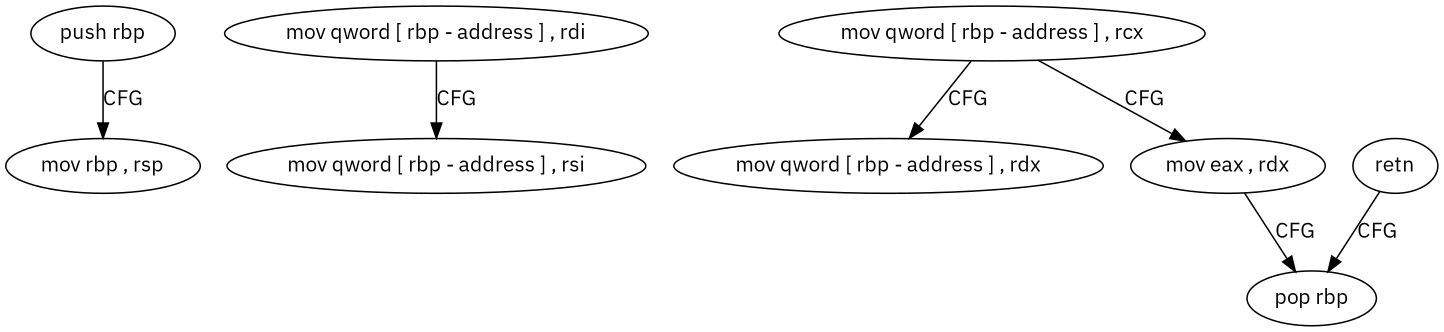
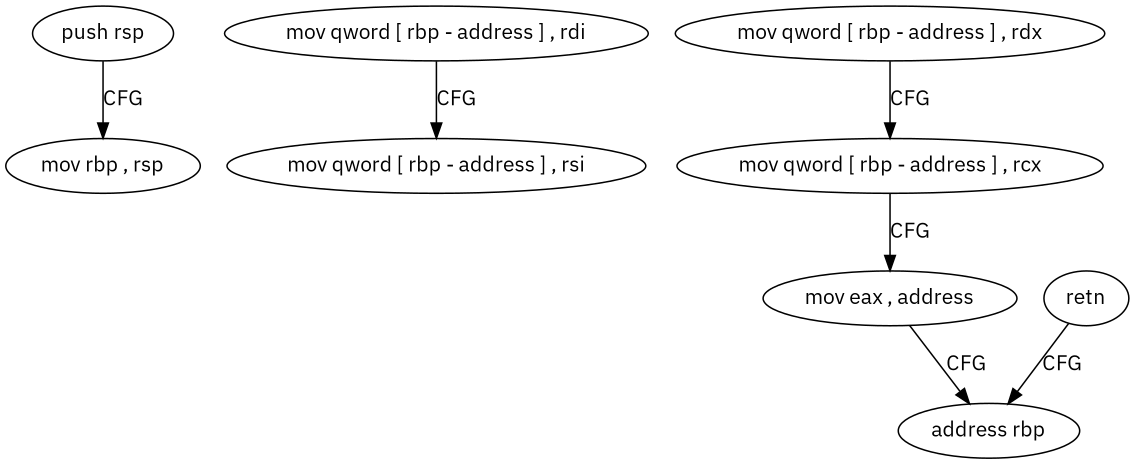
(103, 33) -> (103, 33)
(945, 94) -> (890, 92)
(1228, 166) -> (890, 298)
(1312, 298) -> (989, 431)
